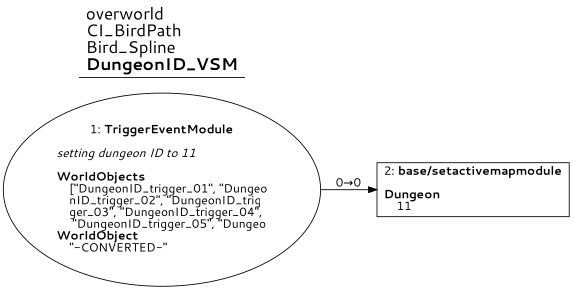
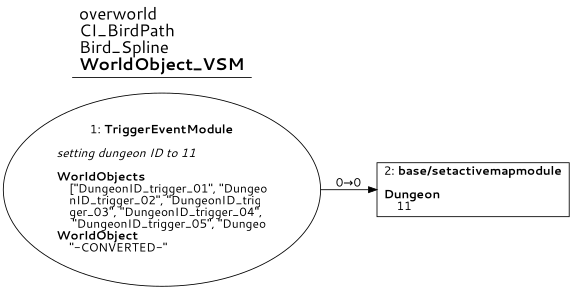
(162, 65) -> (162, 65)
